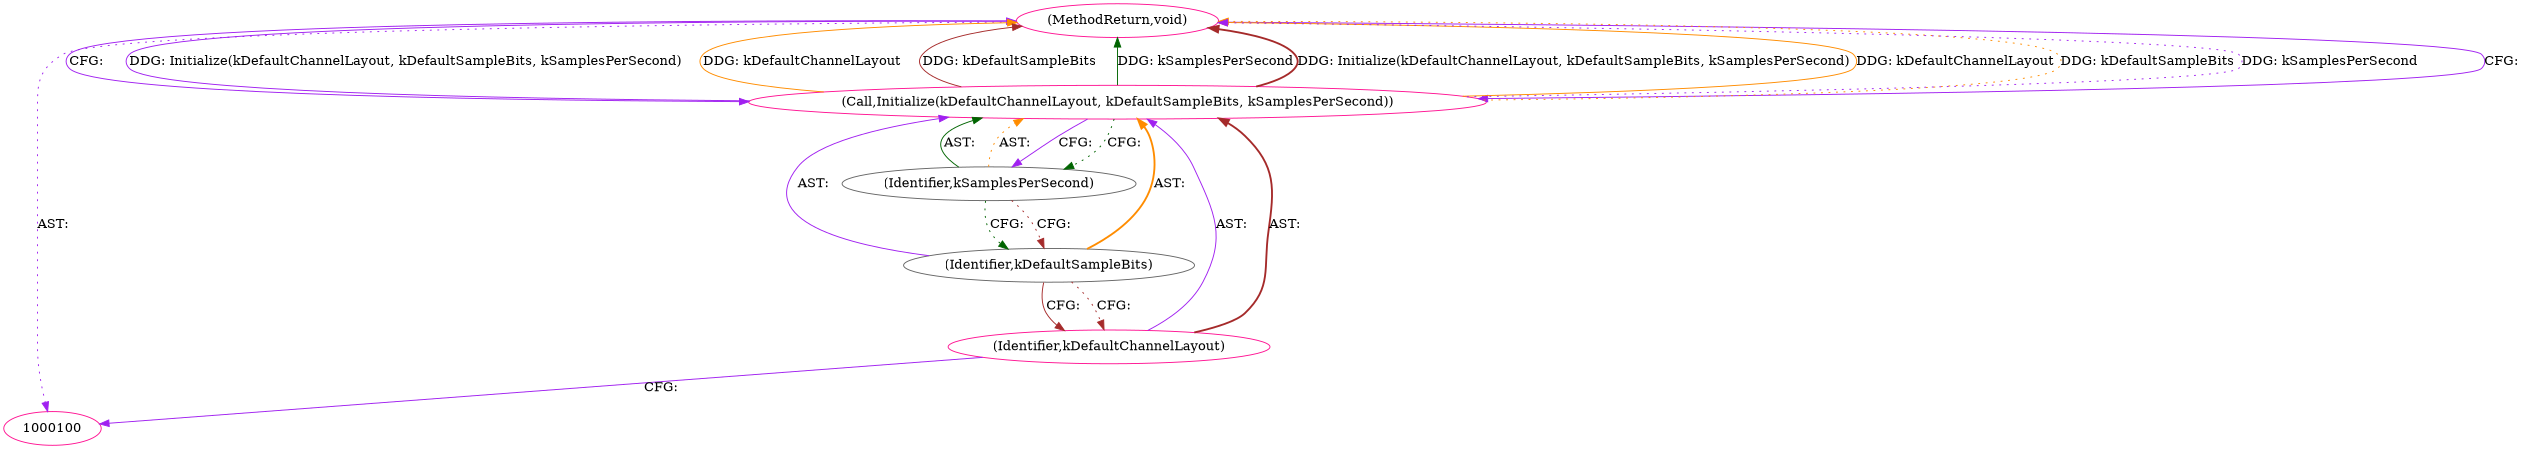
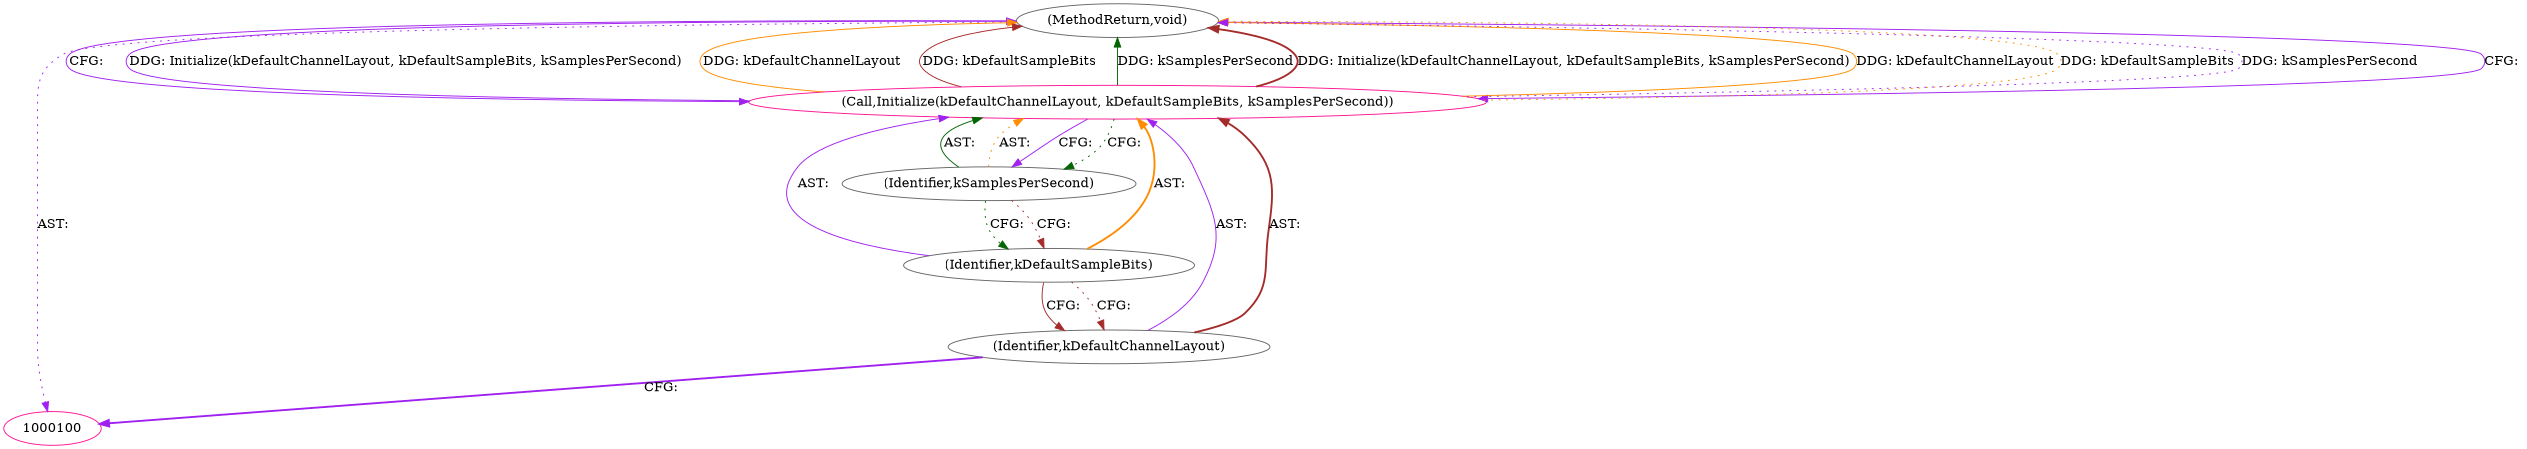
(1118, 21) -> (1118, 21)
(1109, 347) -> (1109, 347)
(546, 390) -> (546, 390)
